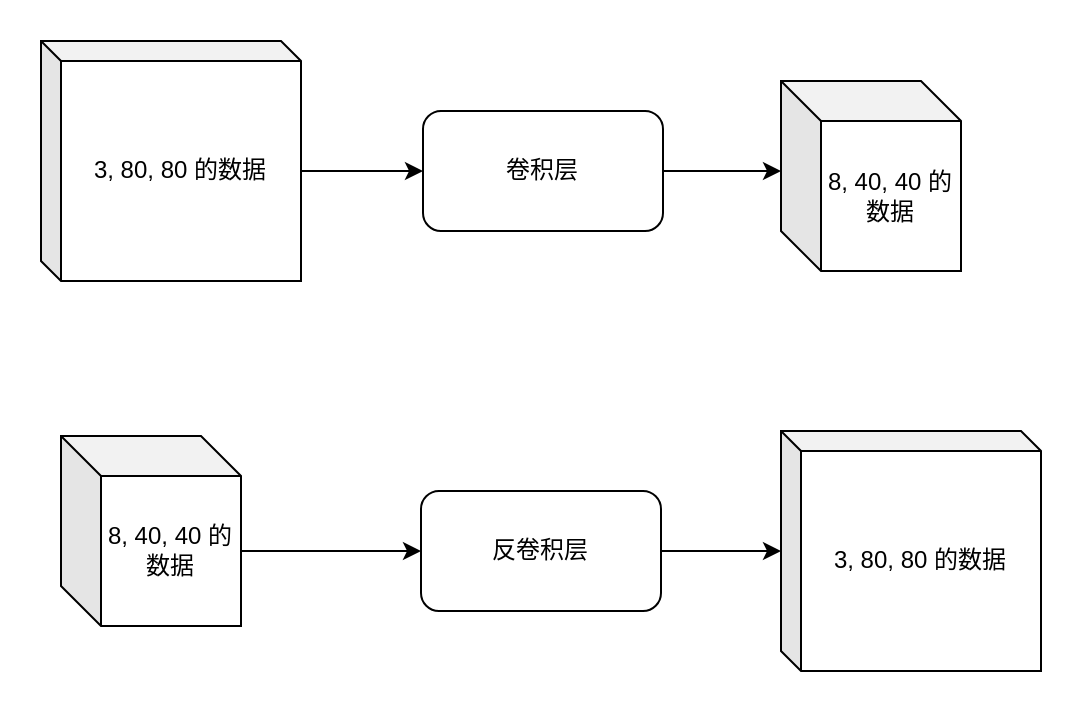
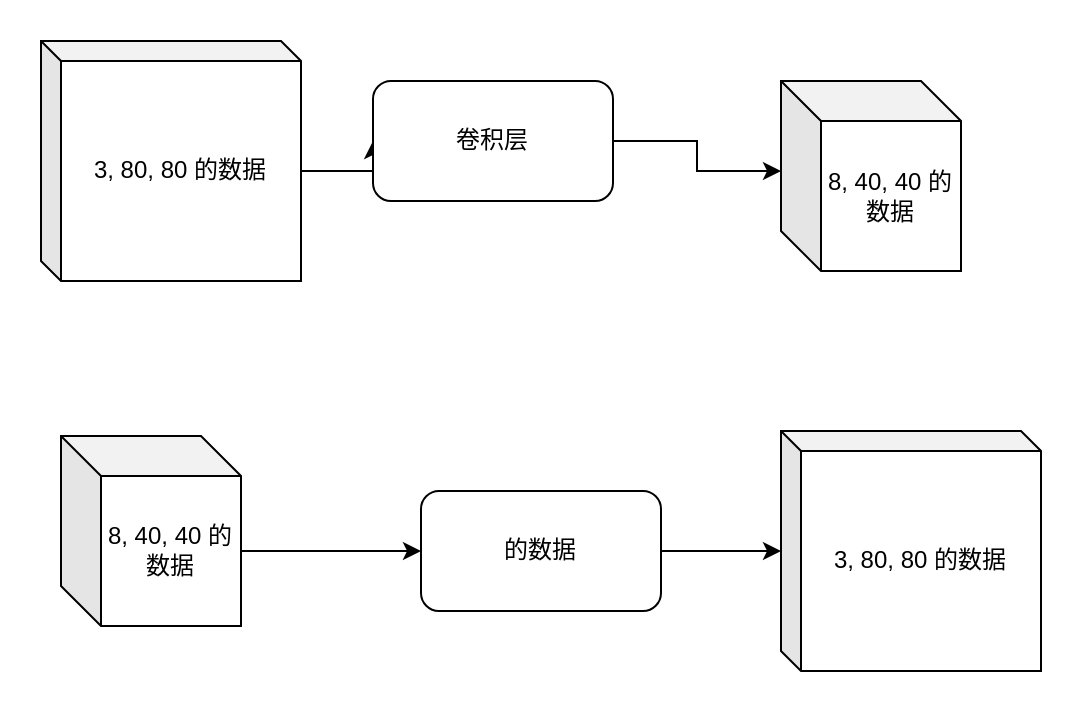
(543, 171) -> (493, 141)
(541, 551) -> (541, 551)
